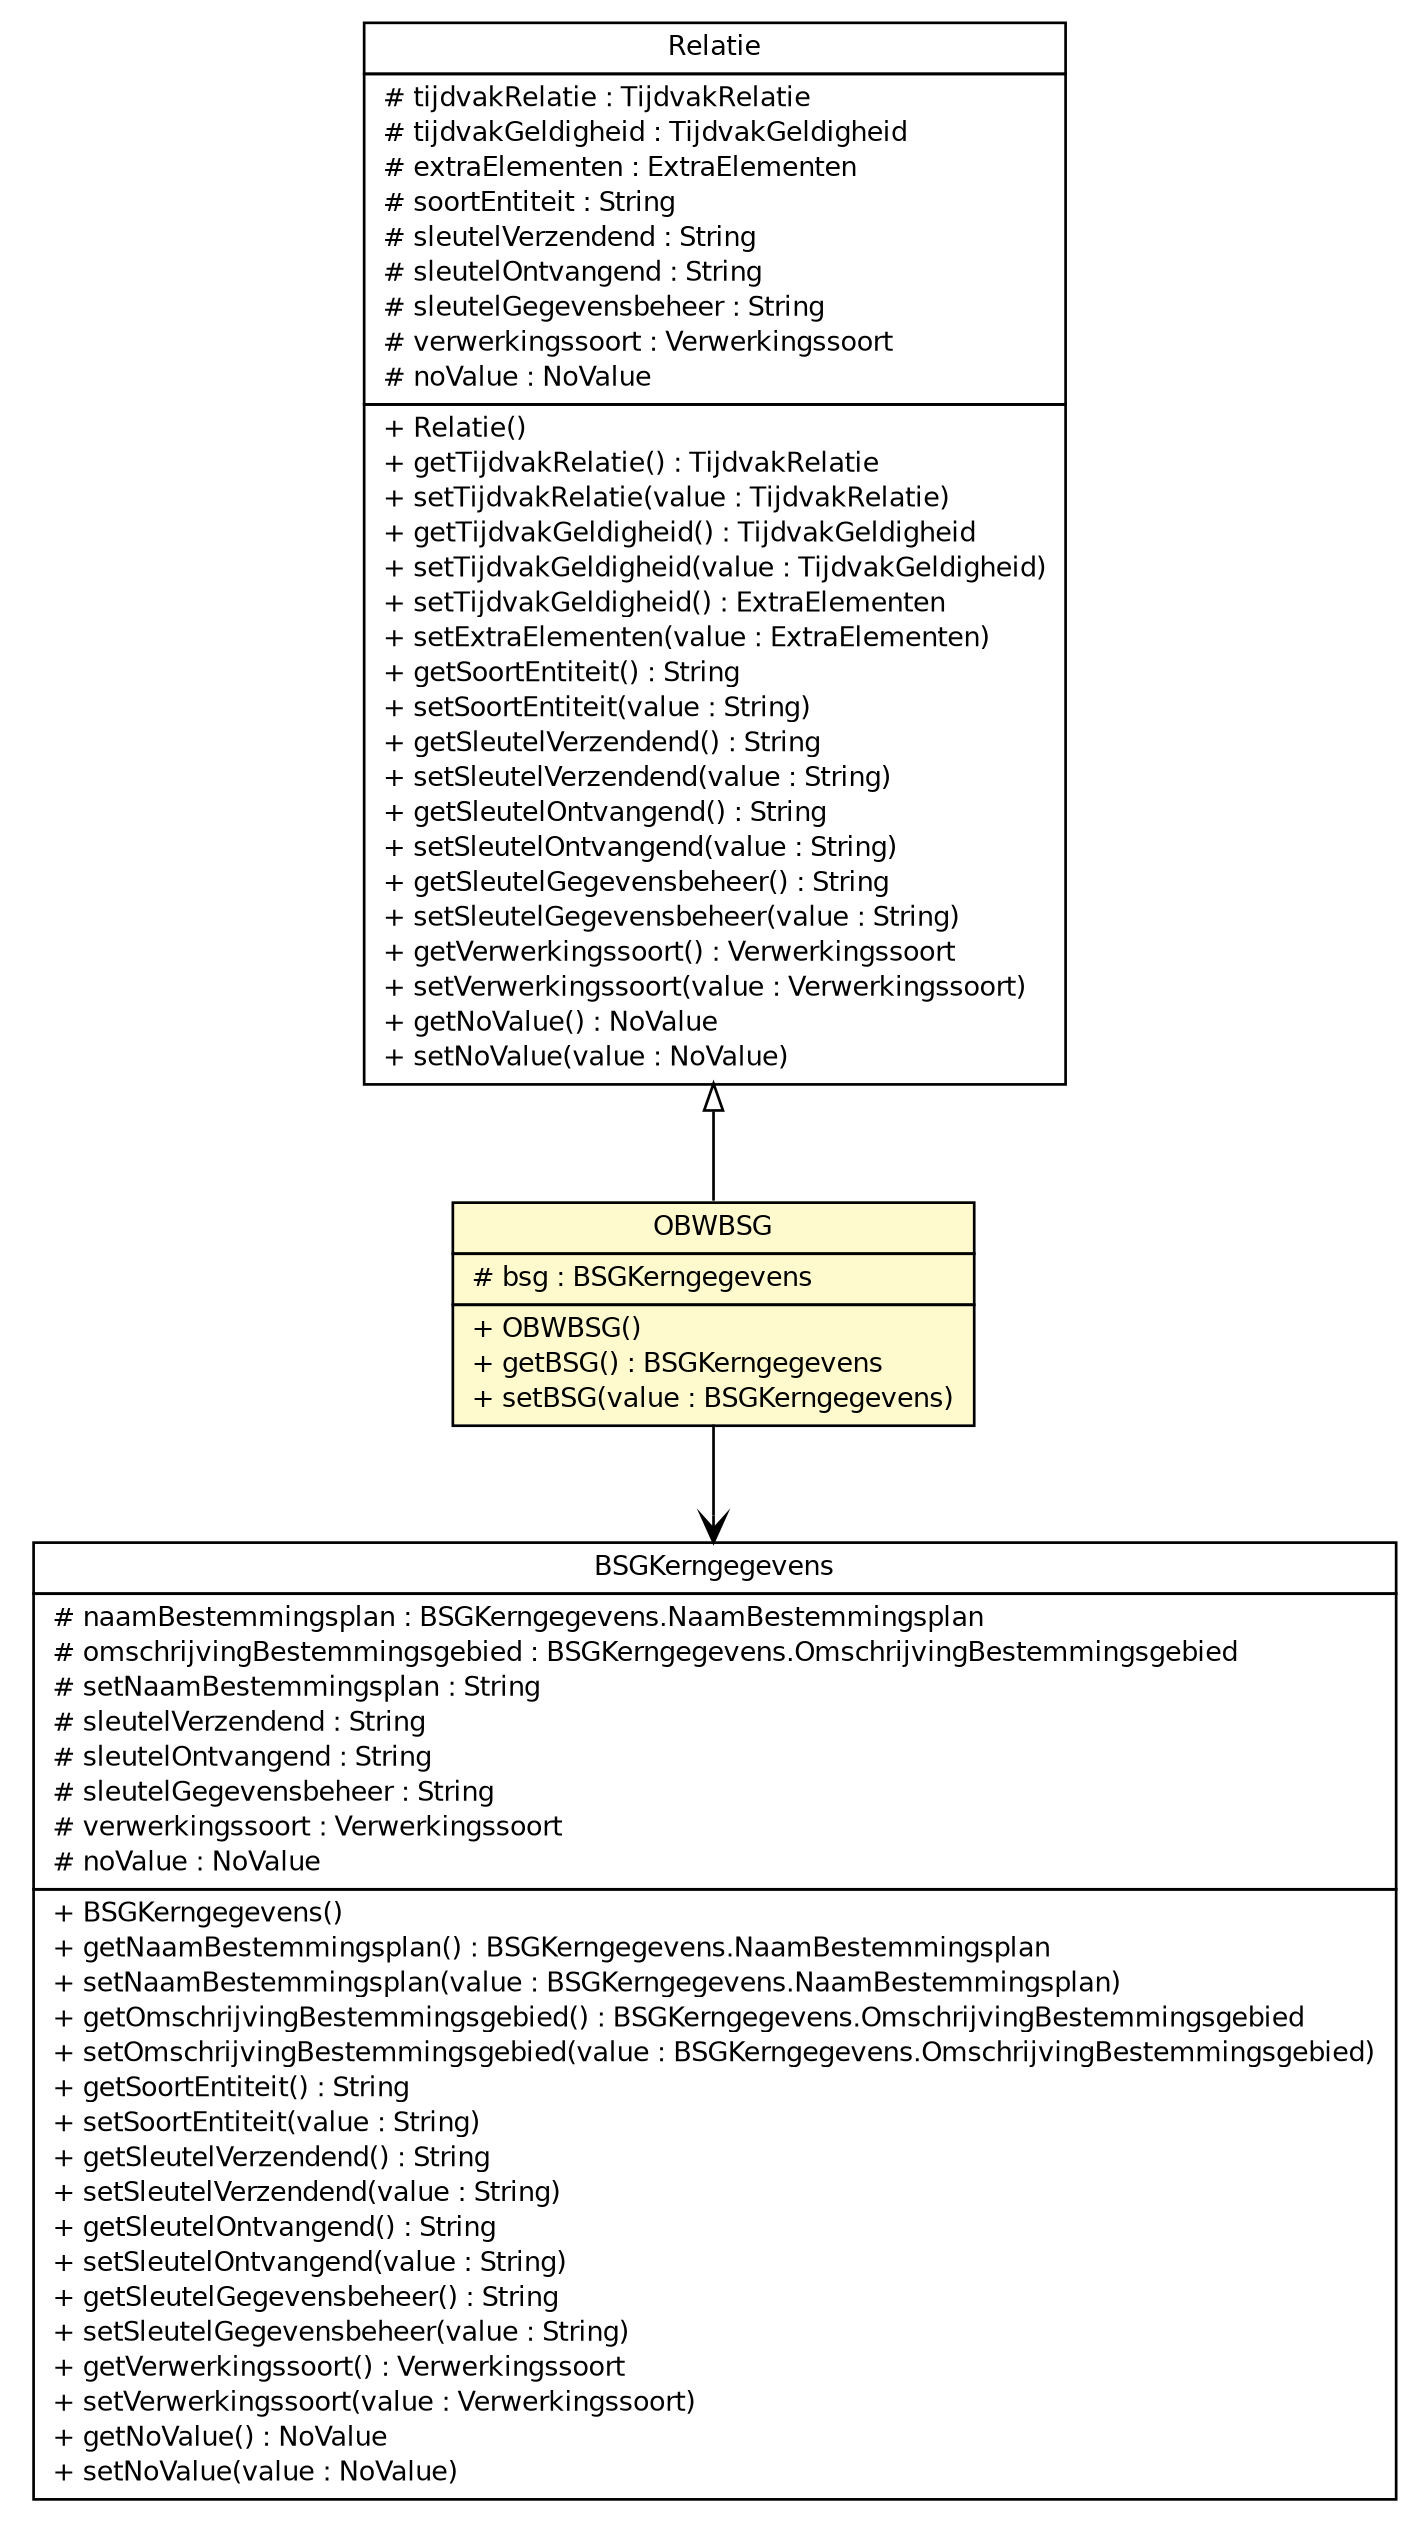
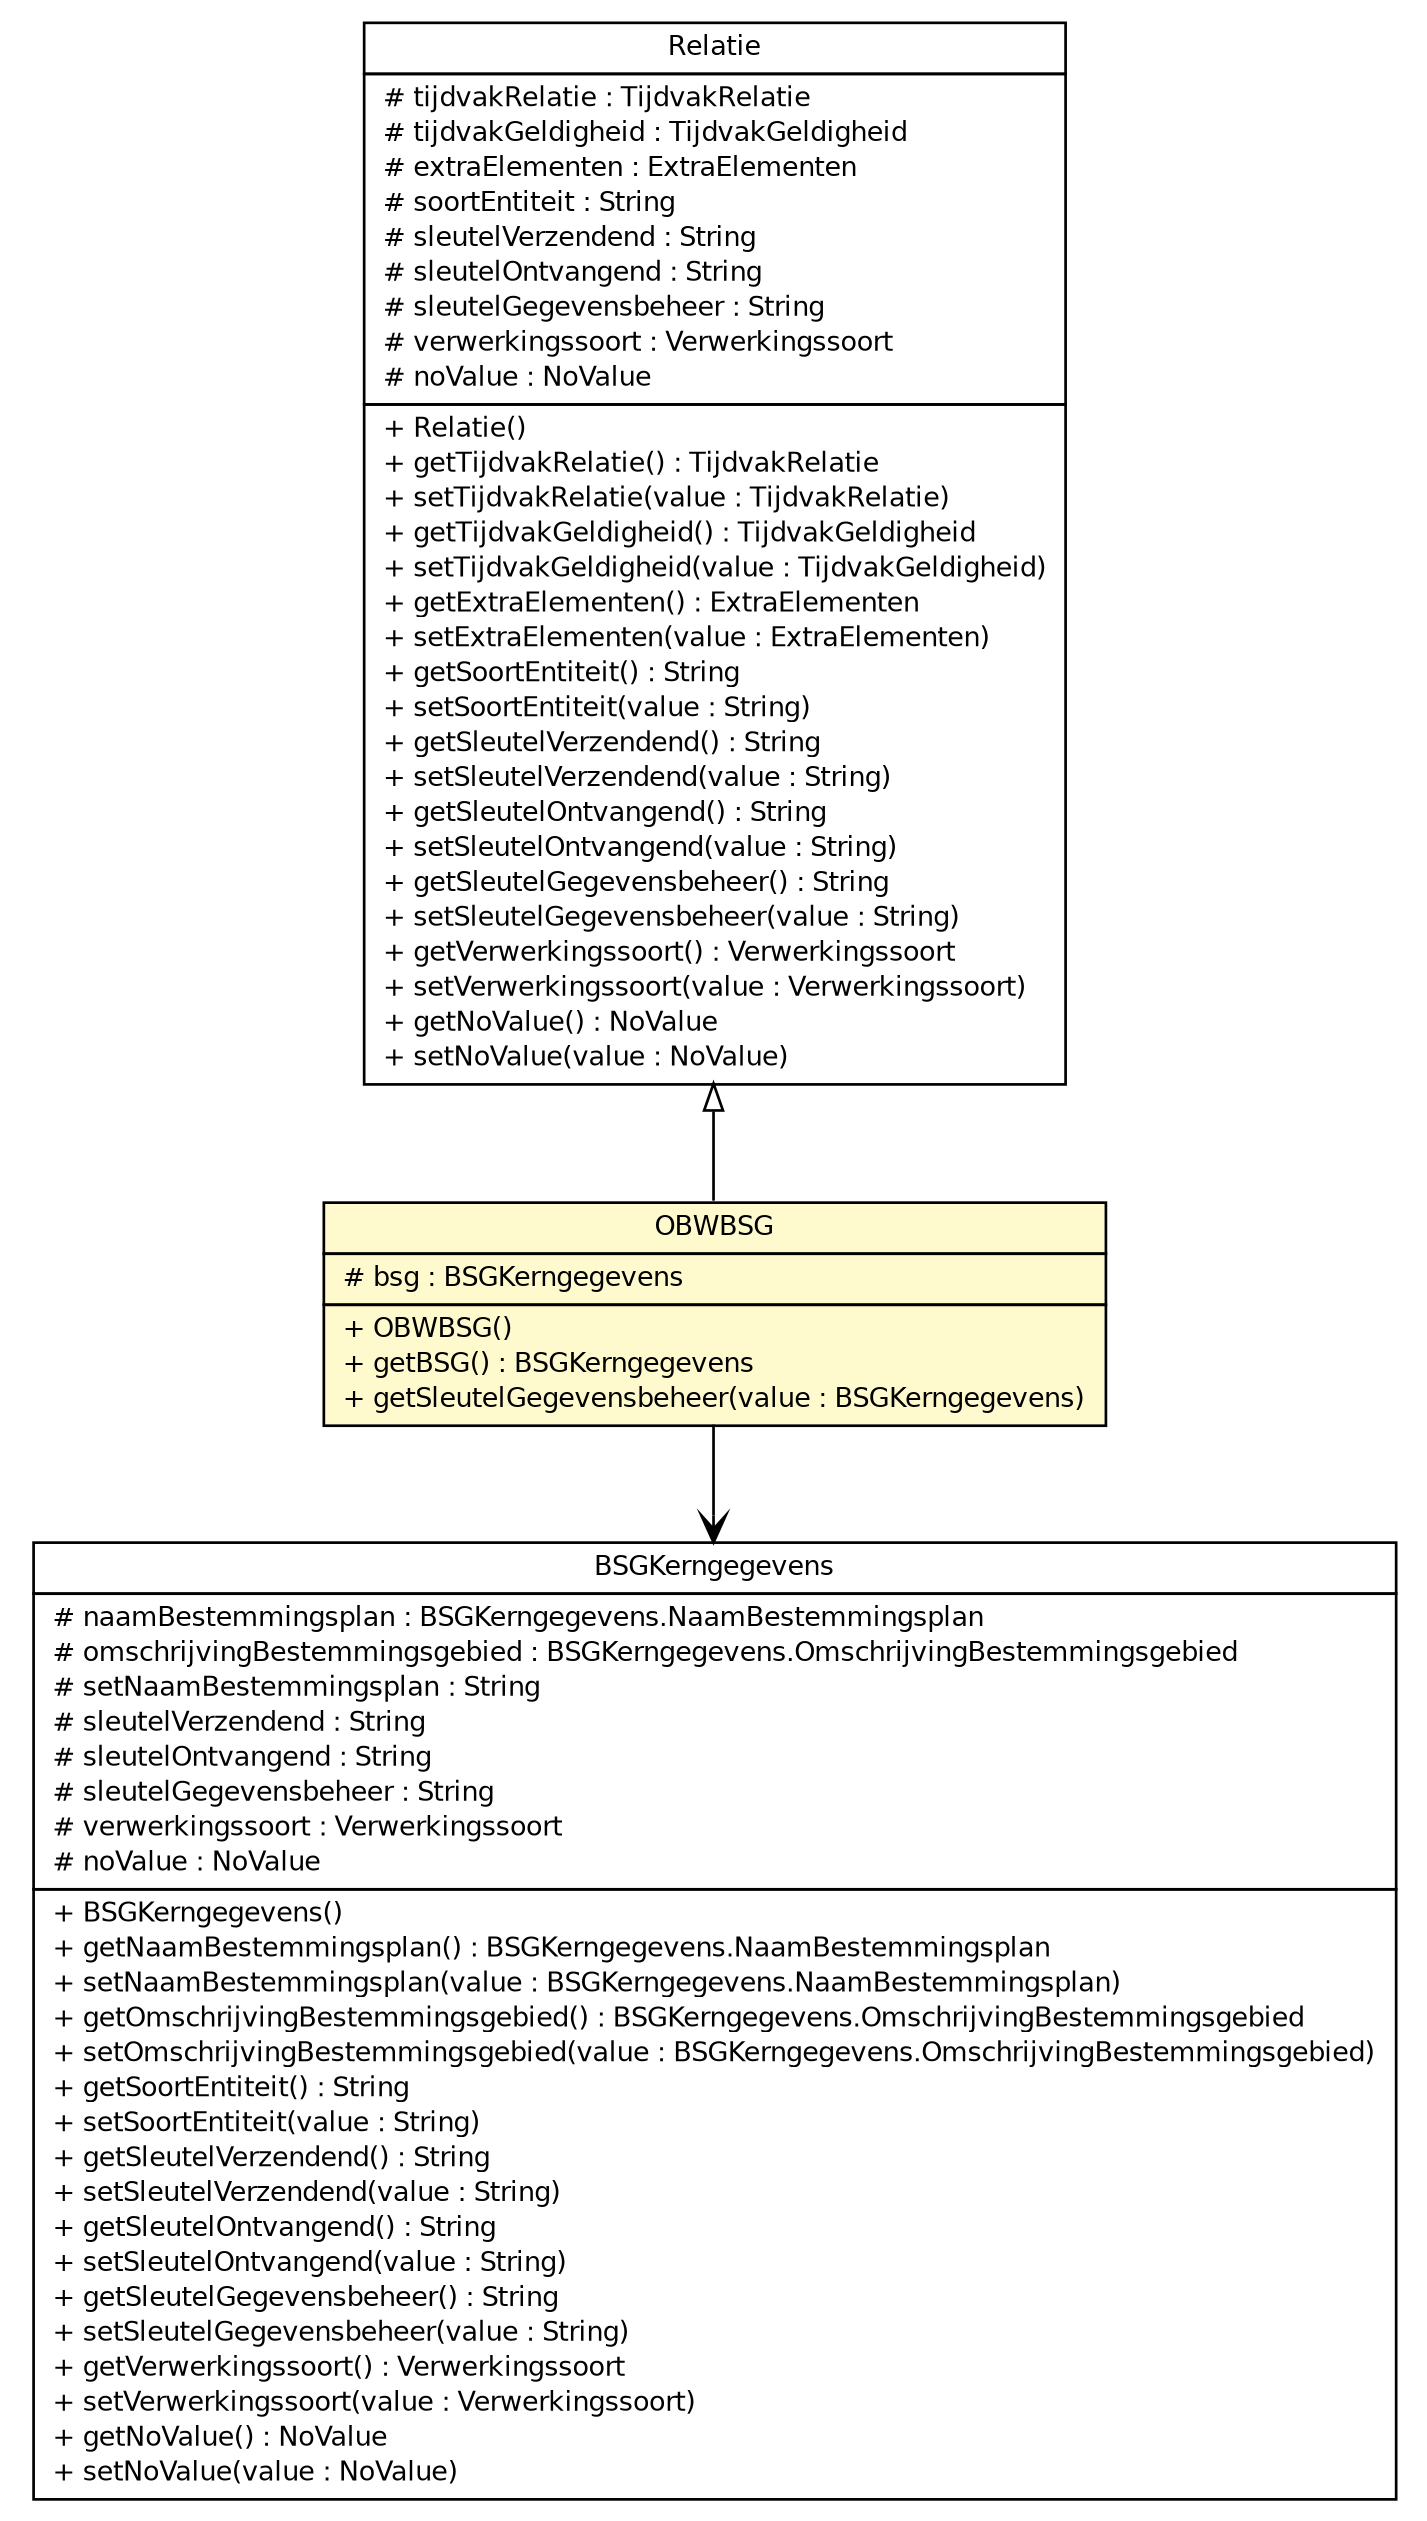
(665, 603) -> (652, 603)
(714, 1399) -> (715, 1399)
